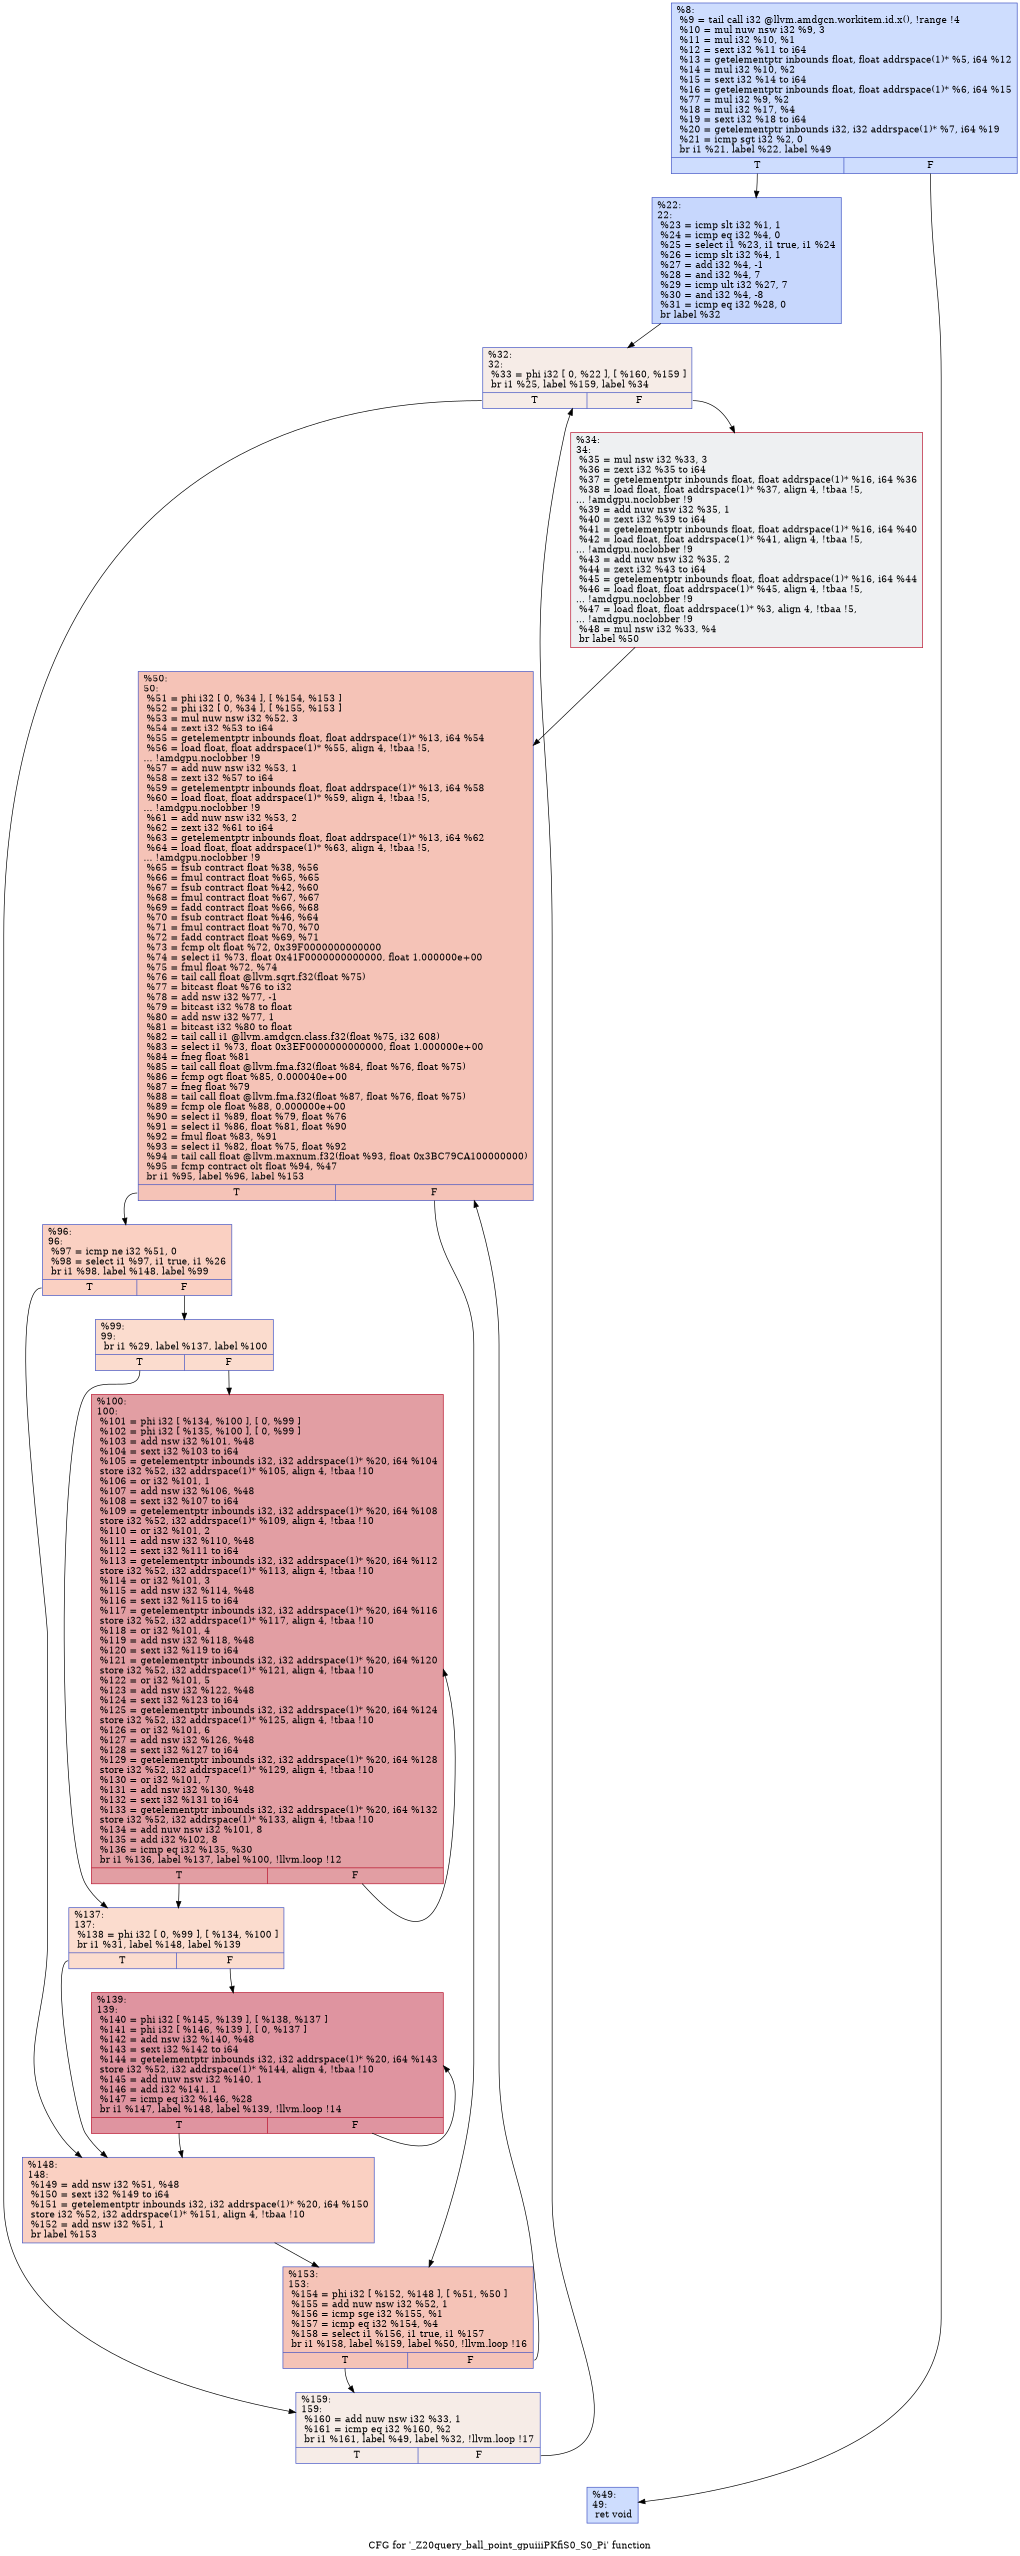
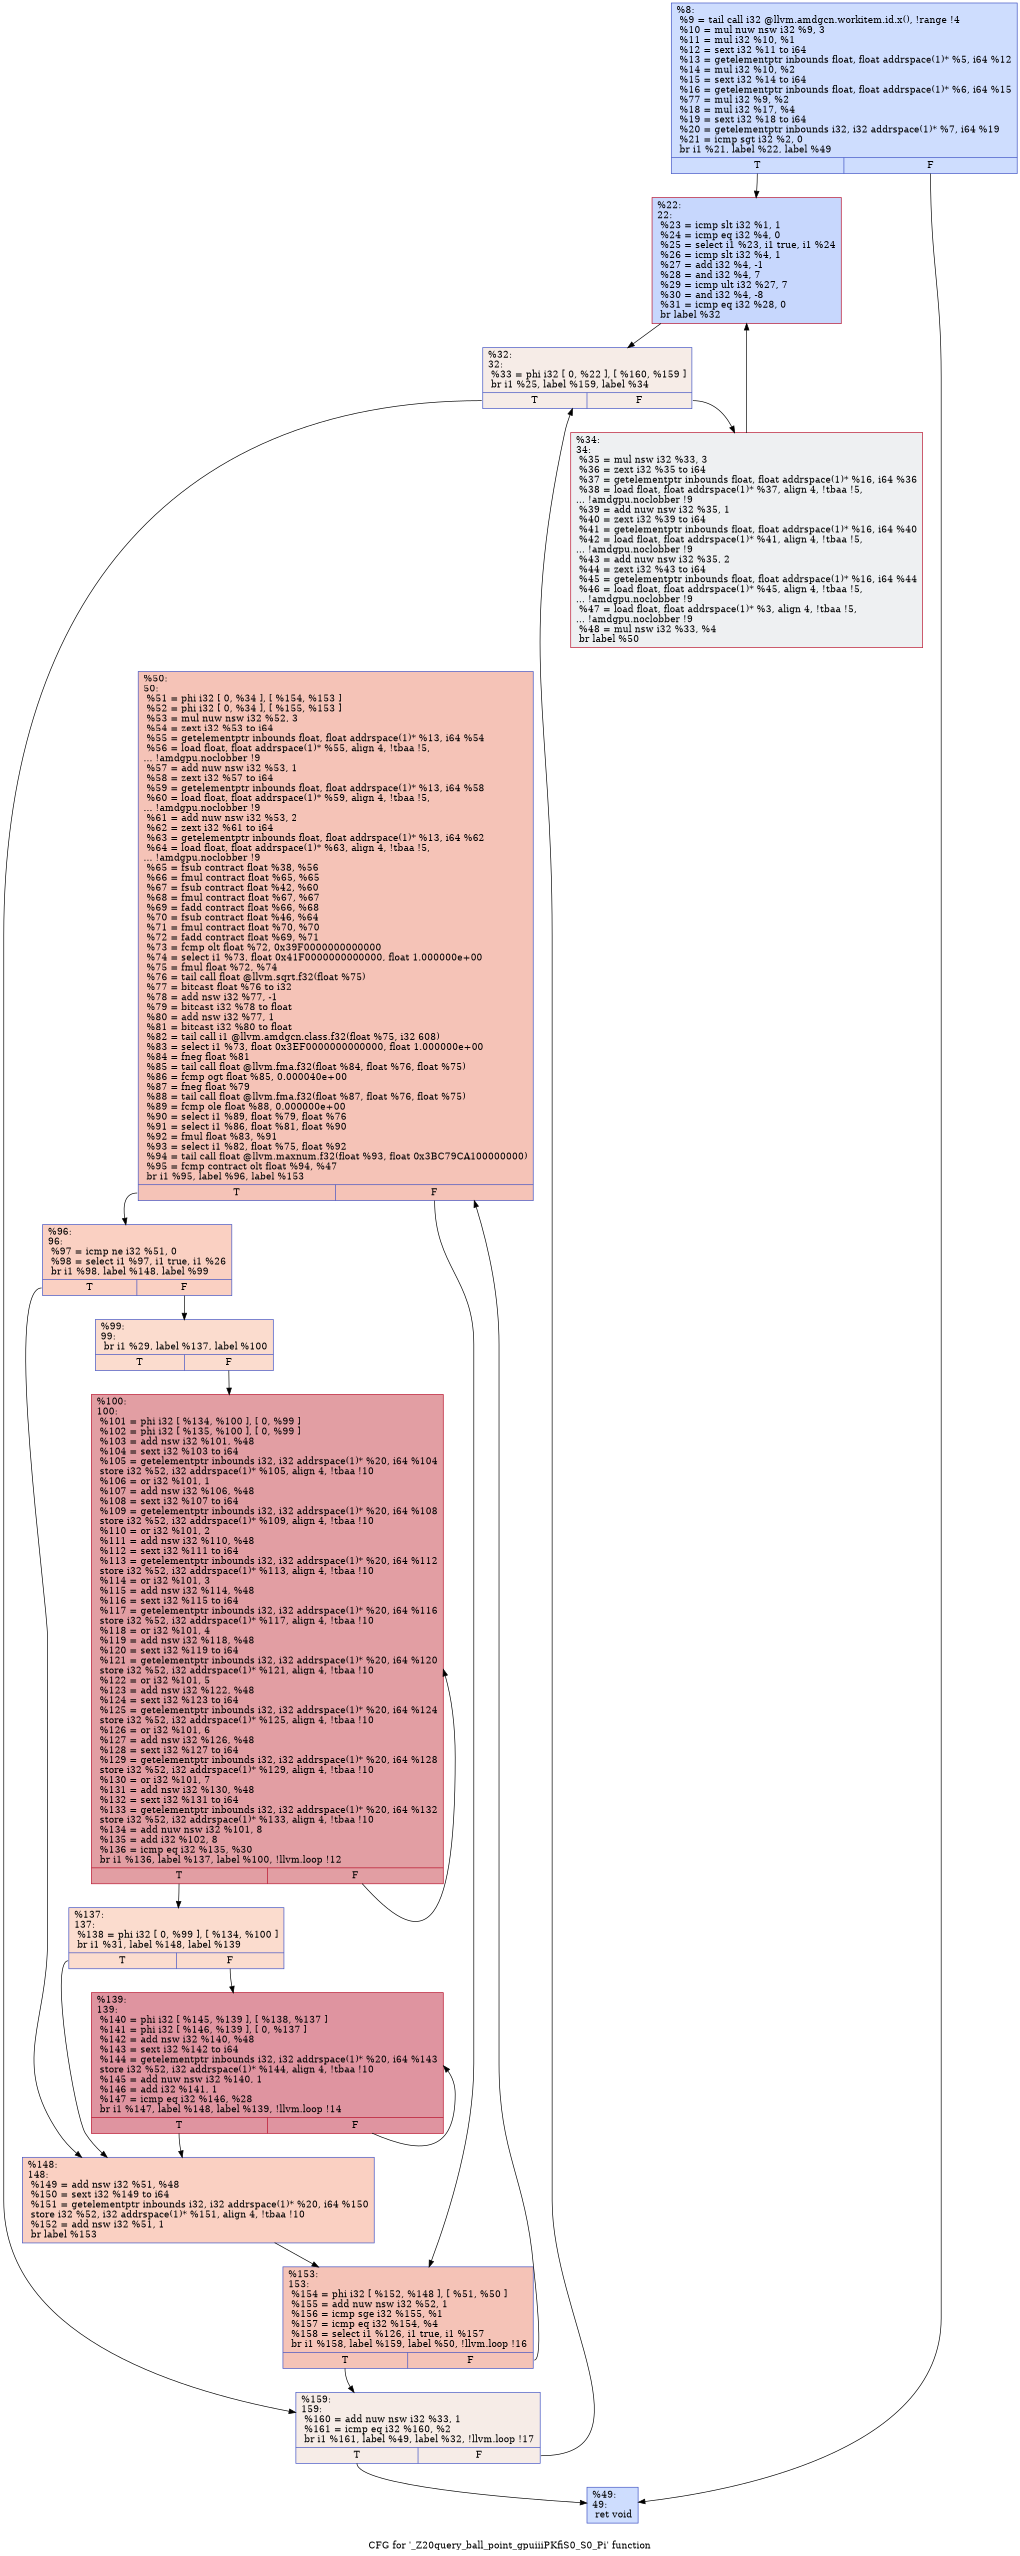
(747, 261) -> (747, 261)
(587, 694) -> (747, 382)
(64, 1619) -> none
(387, 2334) -> (387, 2334)
none -> (466, 2492)
